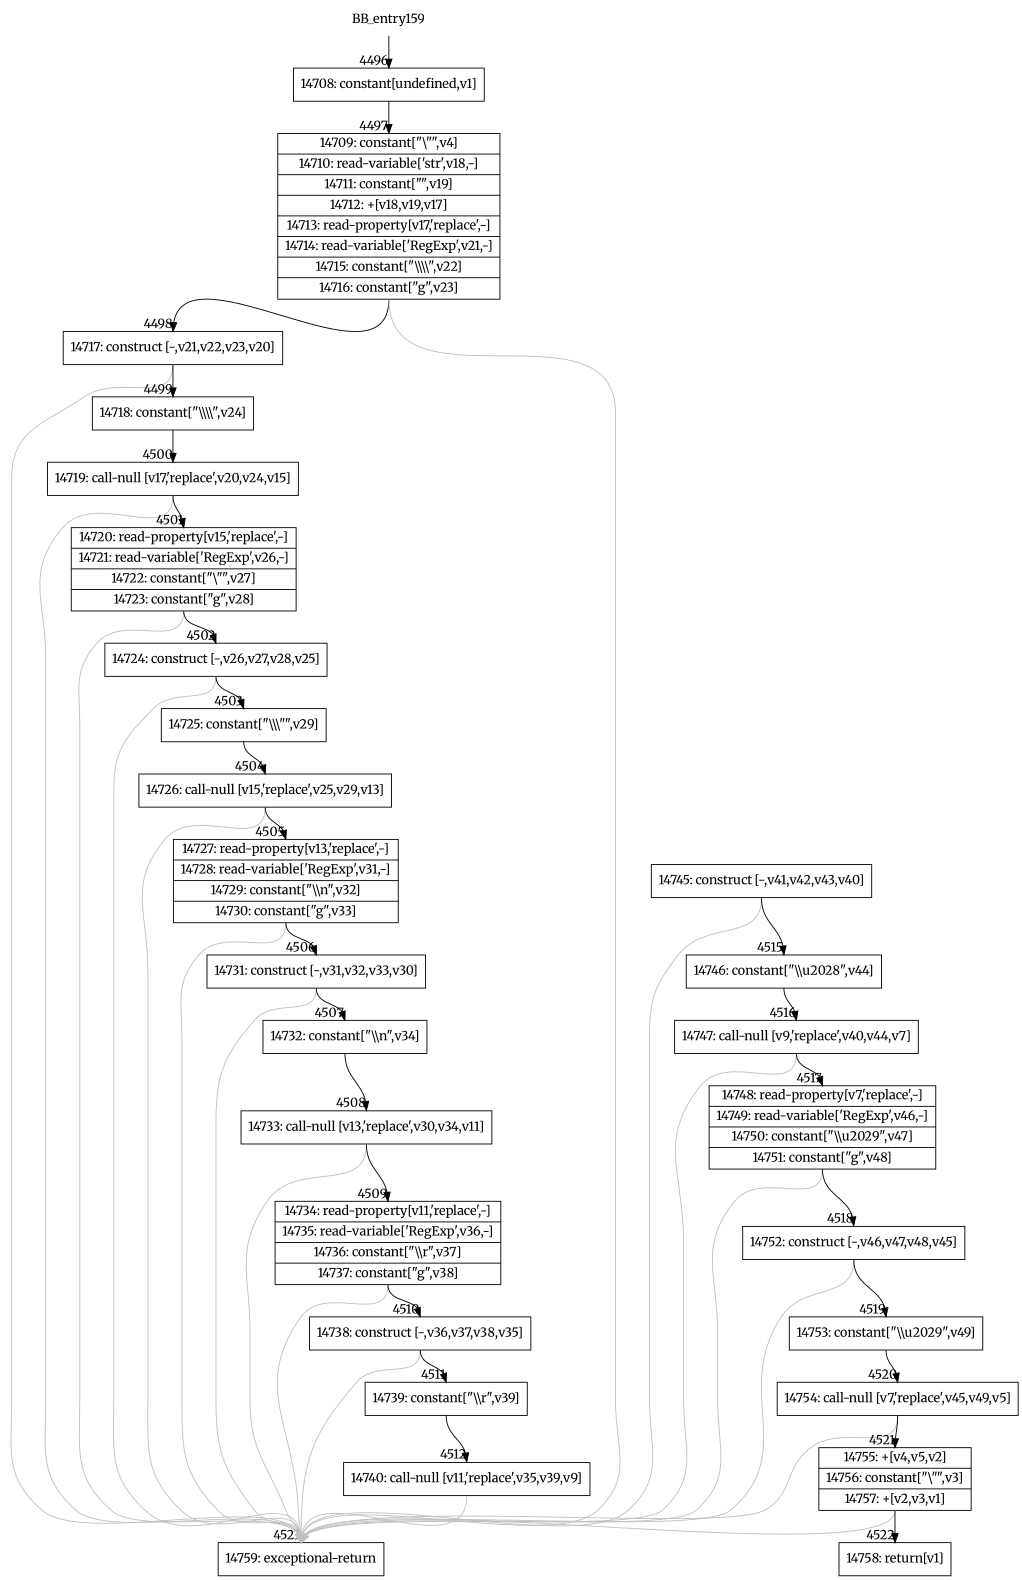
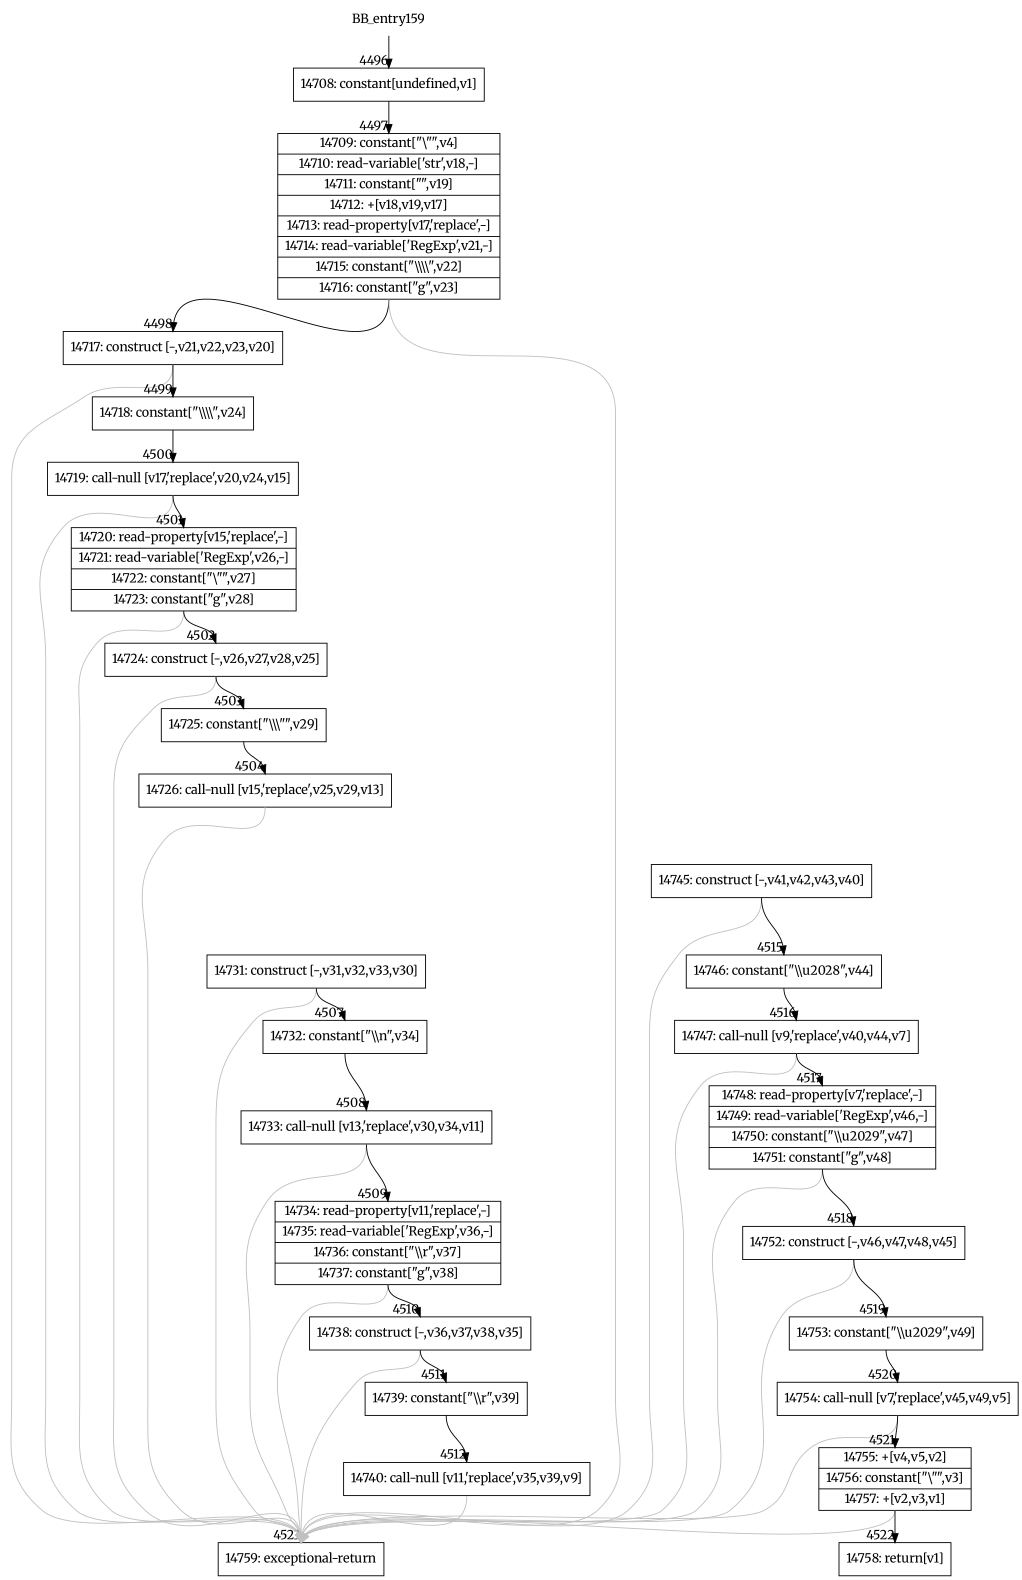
(286, 881) -> none
